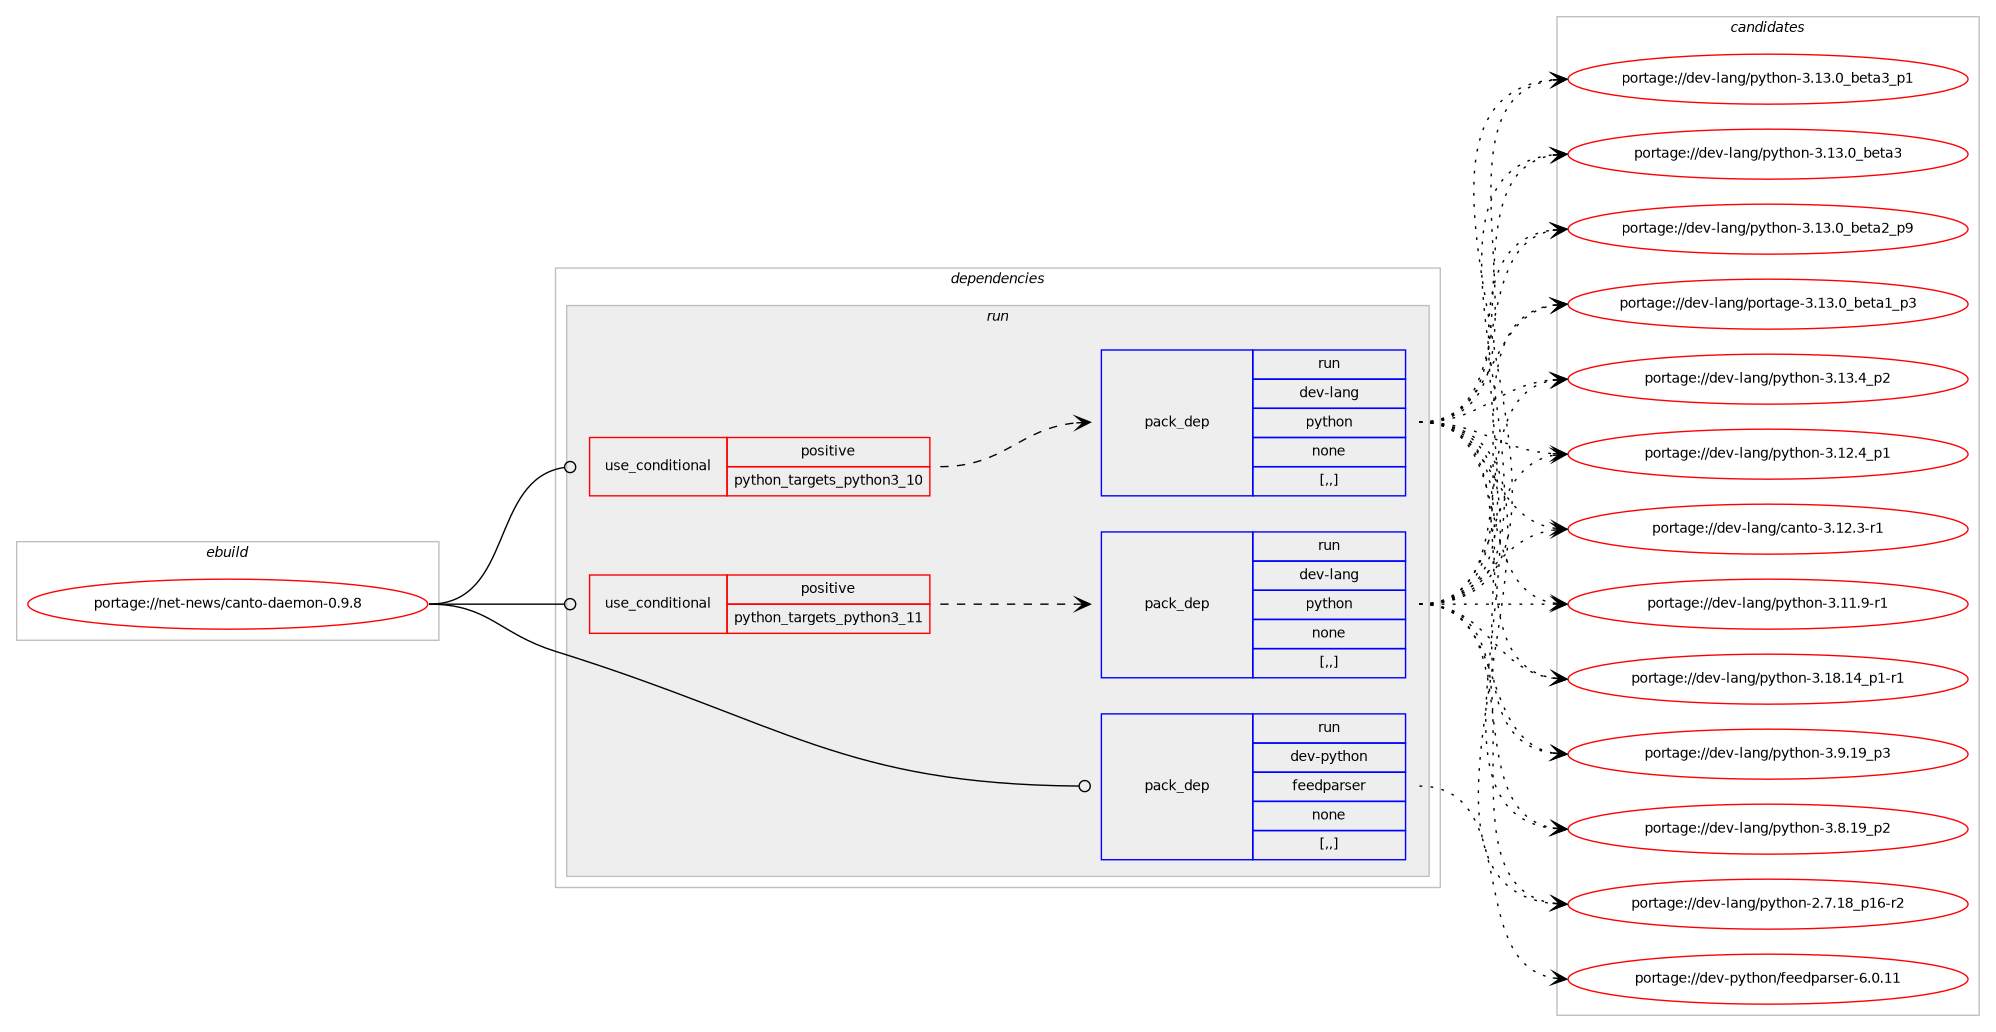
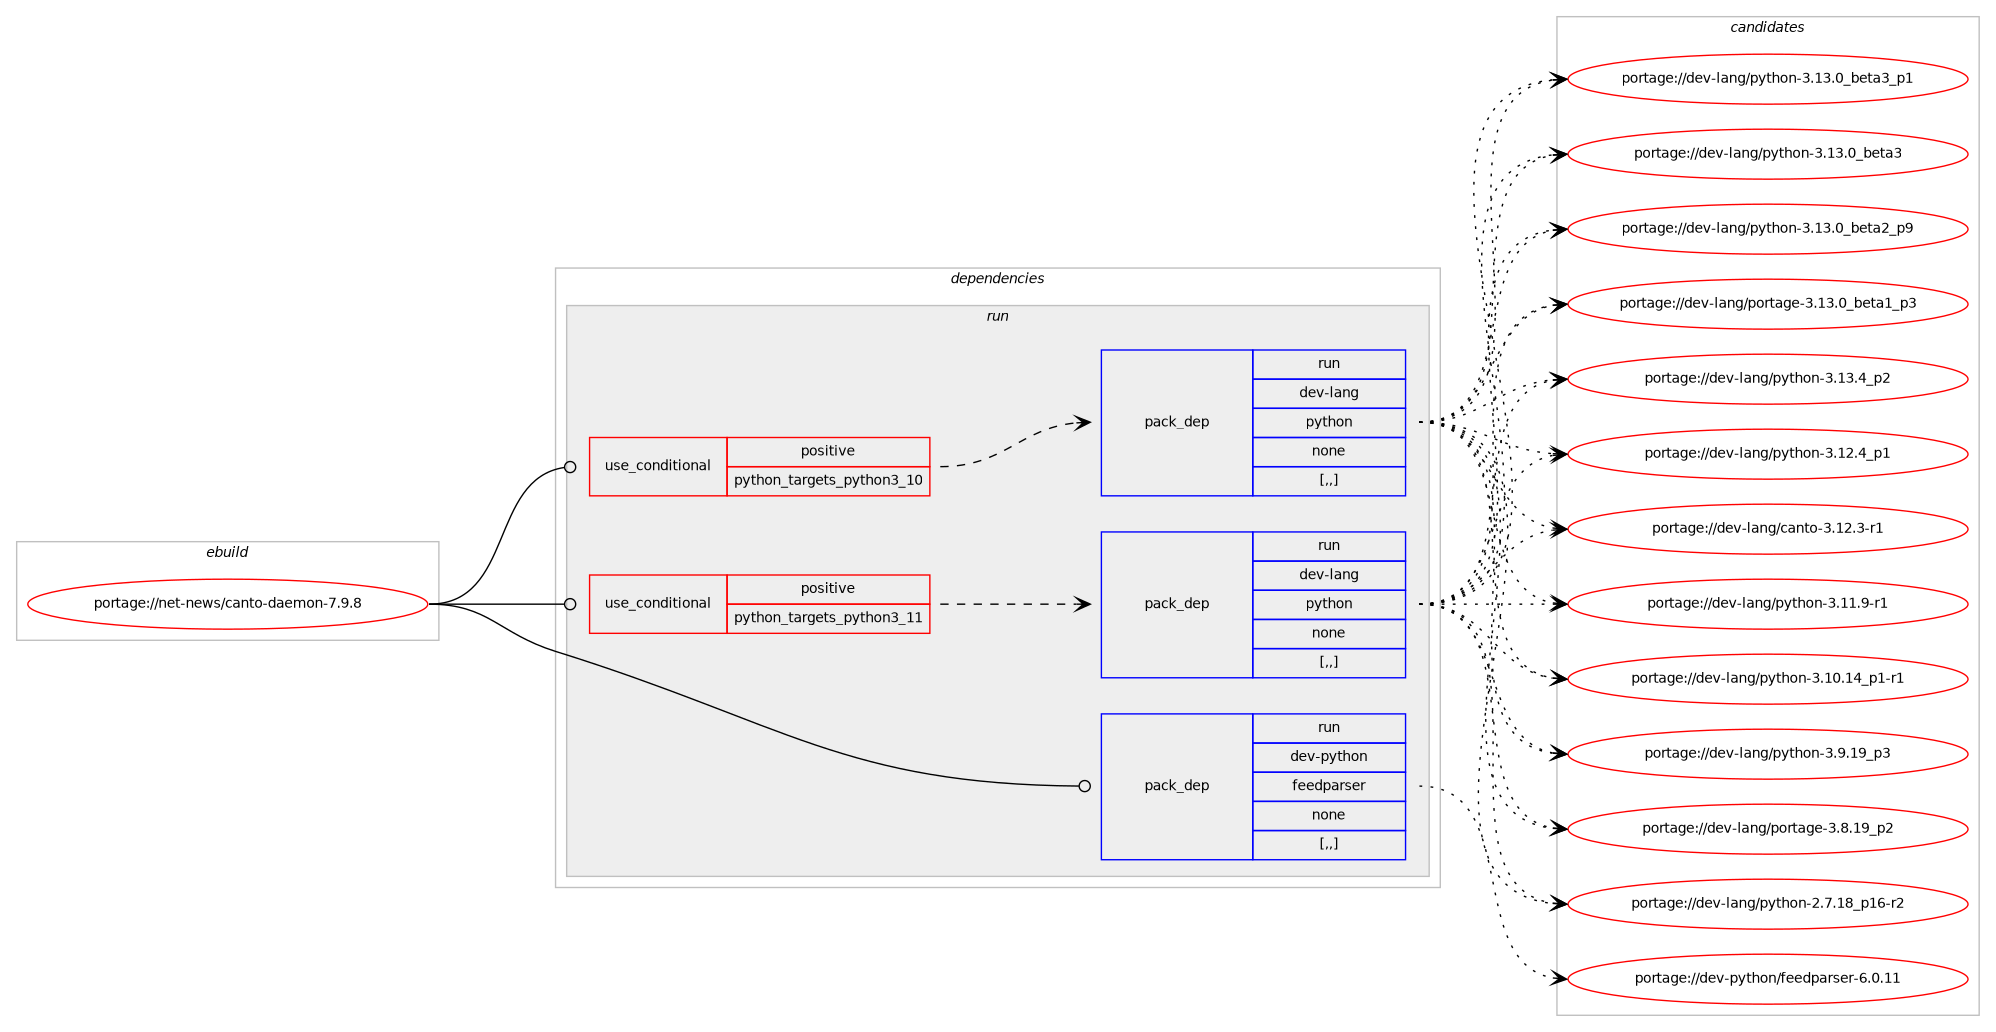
(228, 604) -> (228, 604)
(1768, 679) -> (1768, 679)
(1768, 829) -> (1768, 829)
